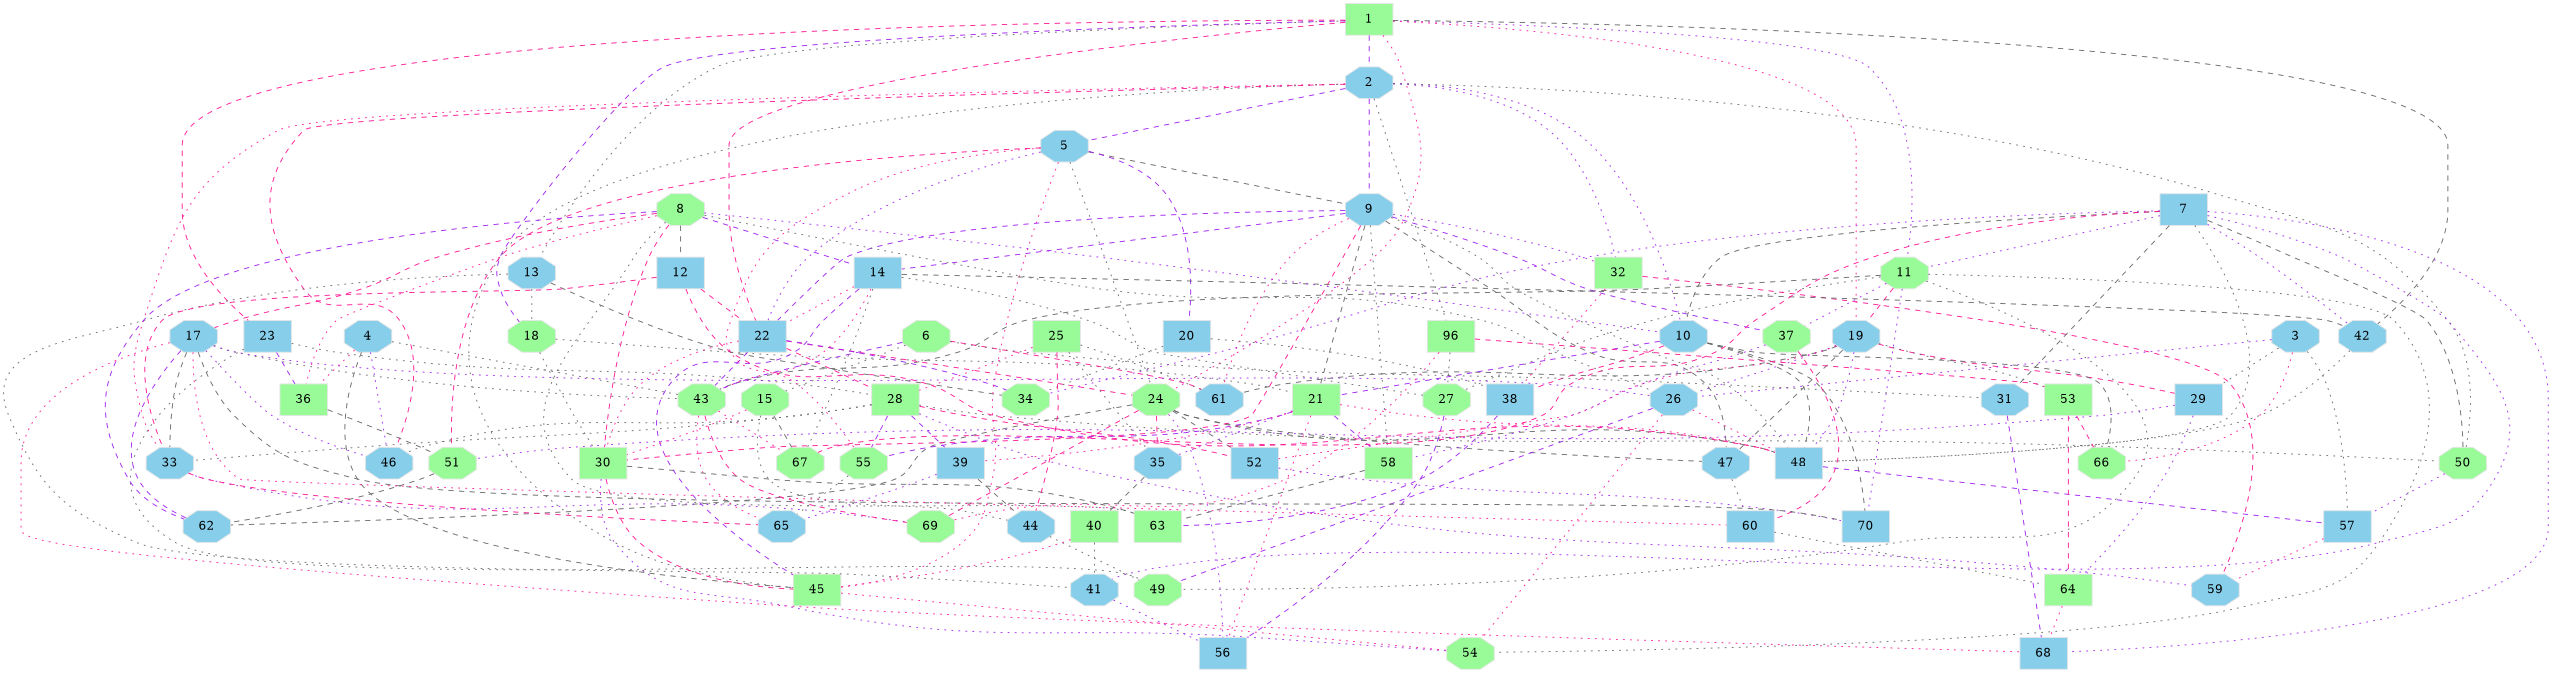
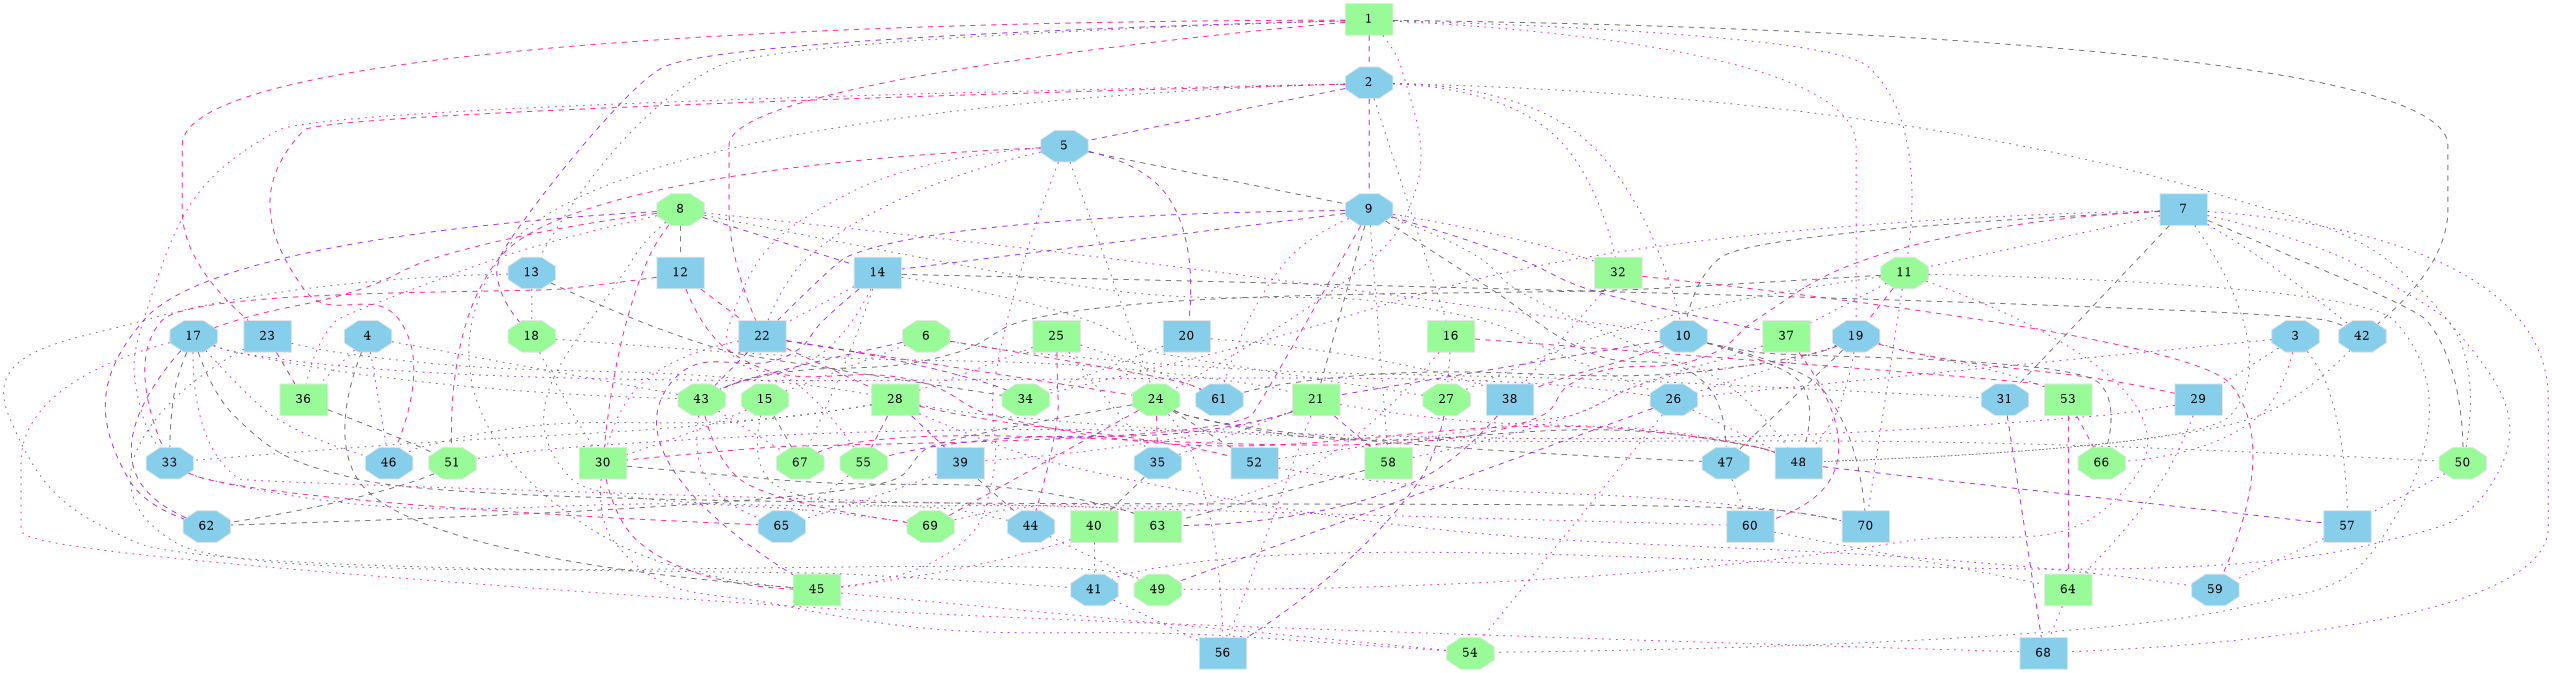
(1451, 336) -> (1451, 336)
(1787, 336) -> (1787, 336)
(1797, 557) -> (1797, 557)
